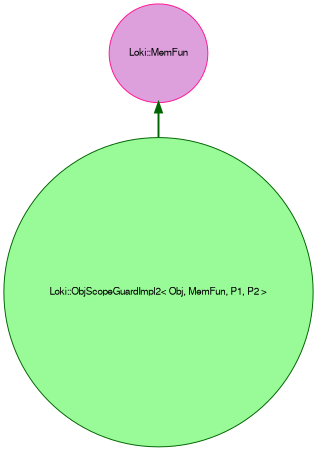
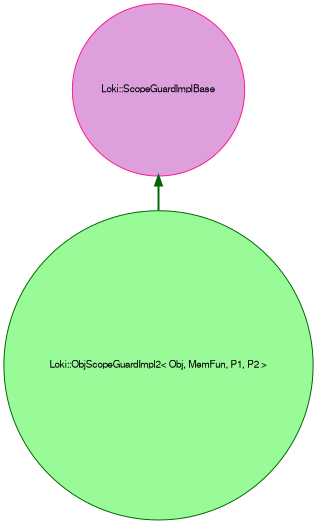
(159, 53) -> (159, 90)
